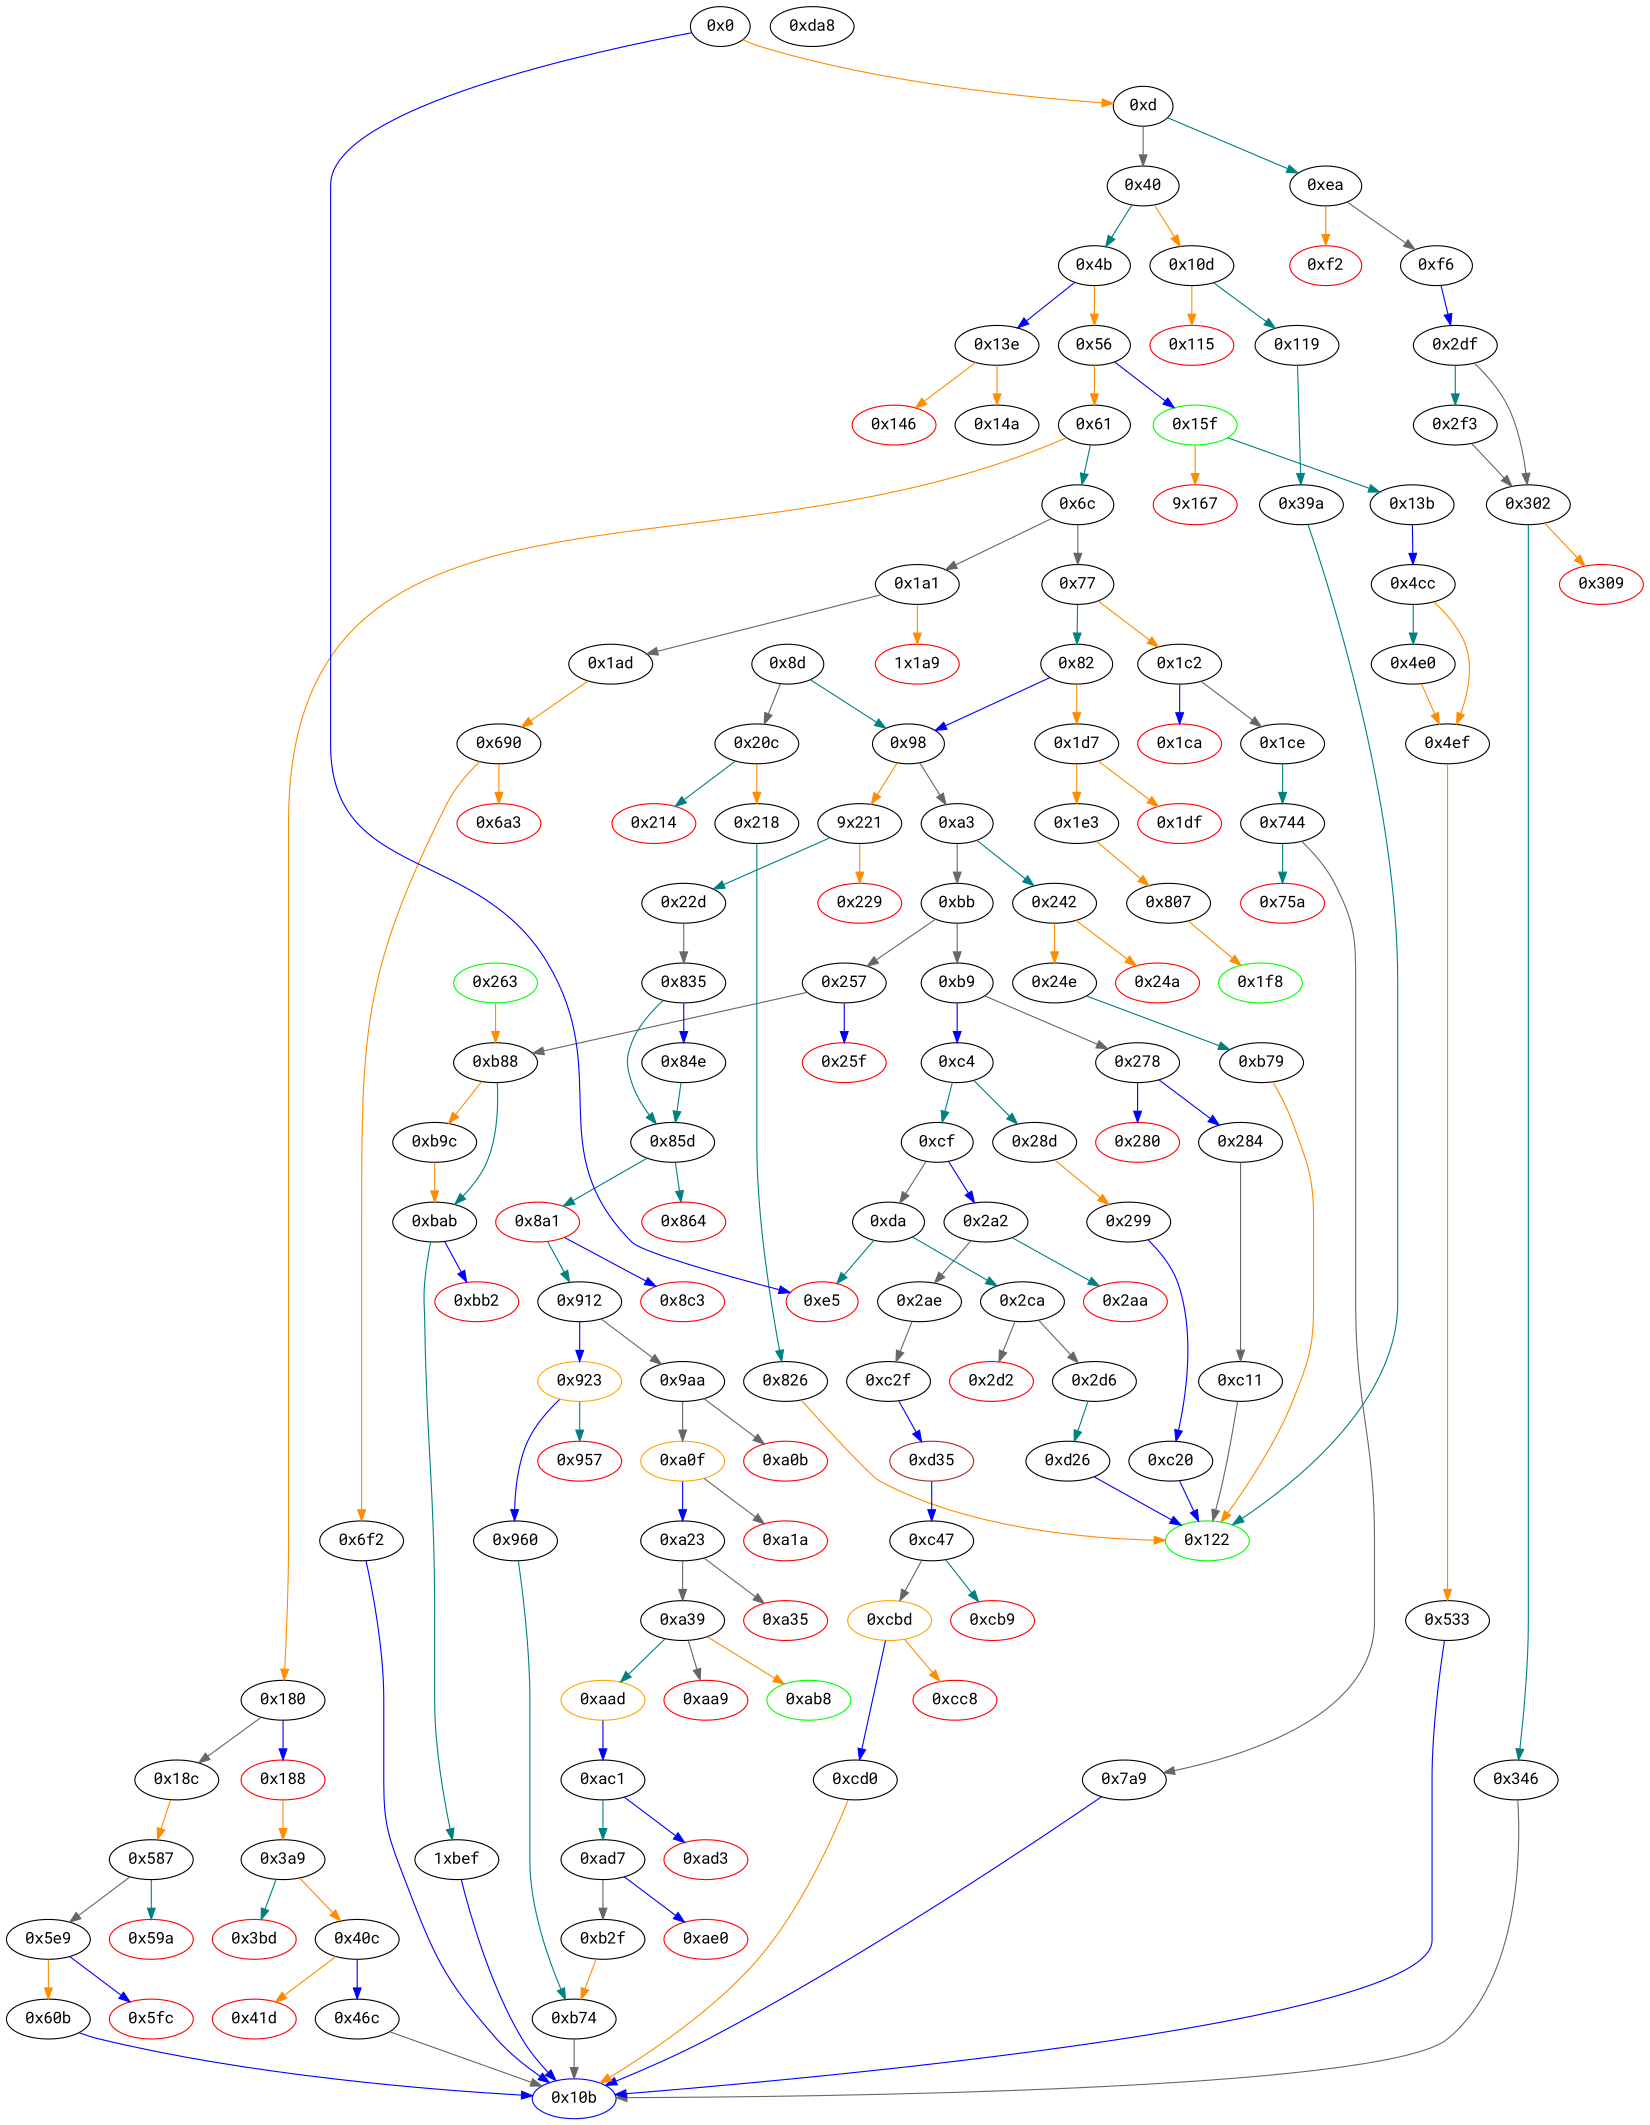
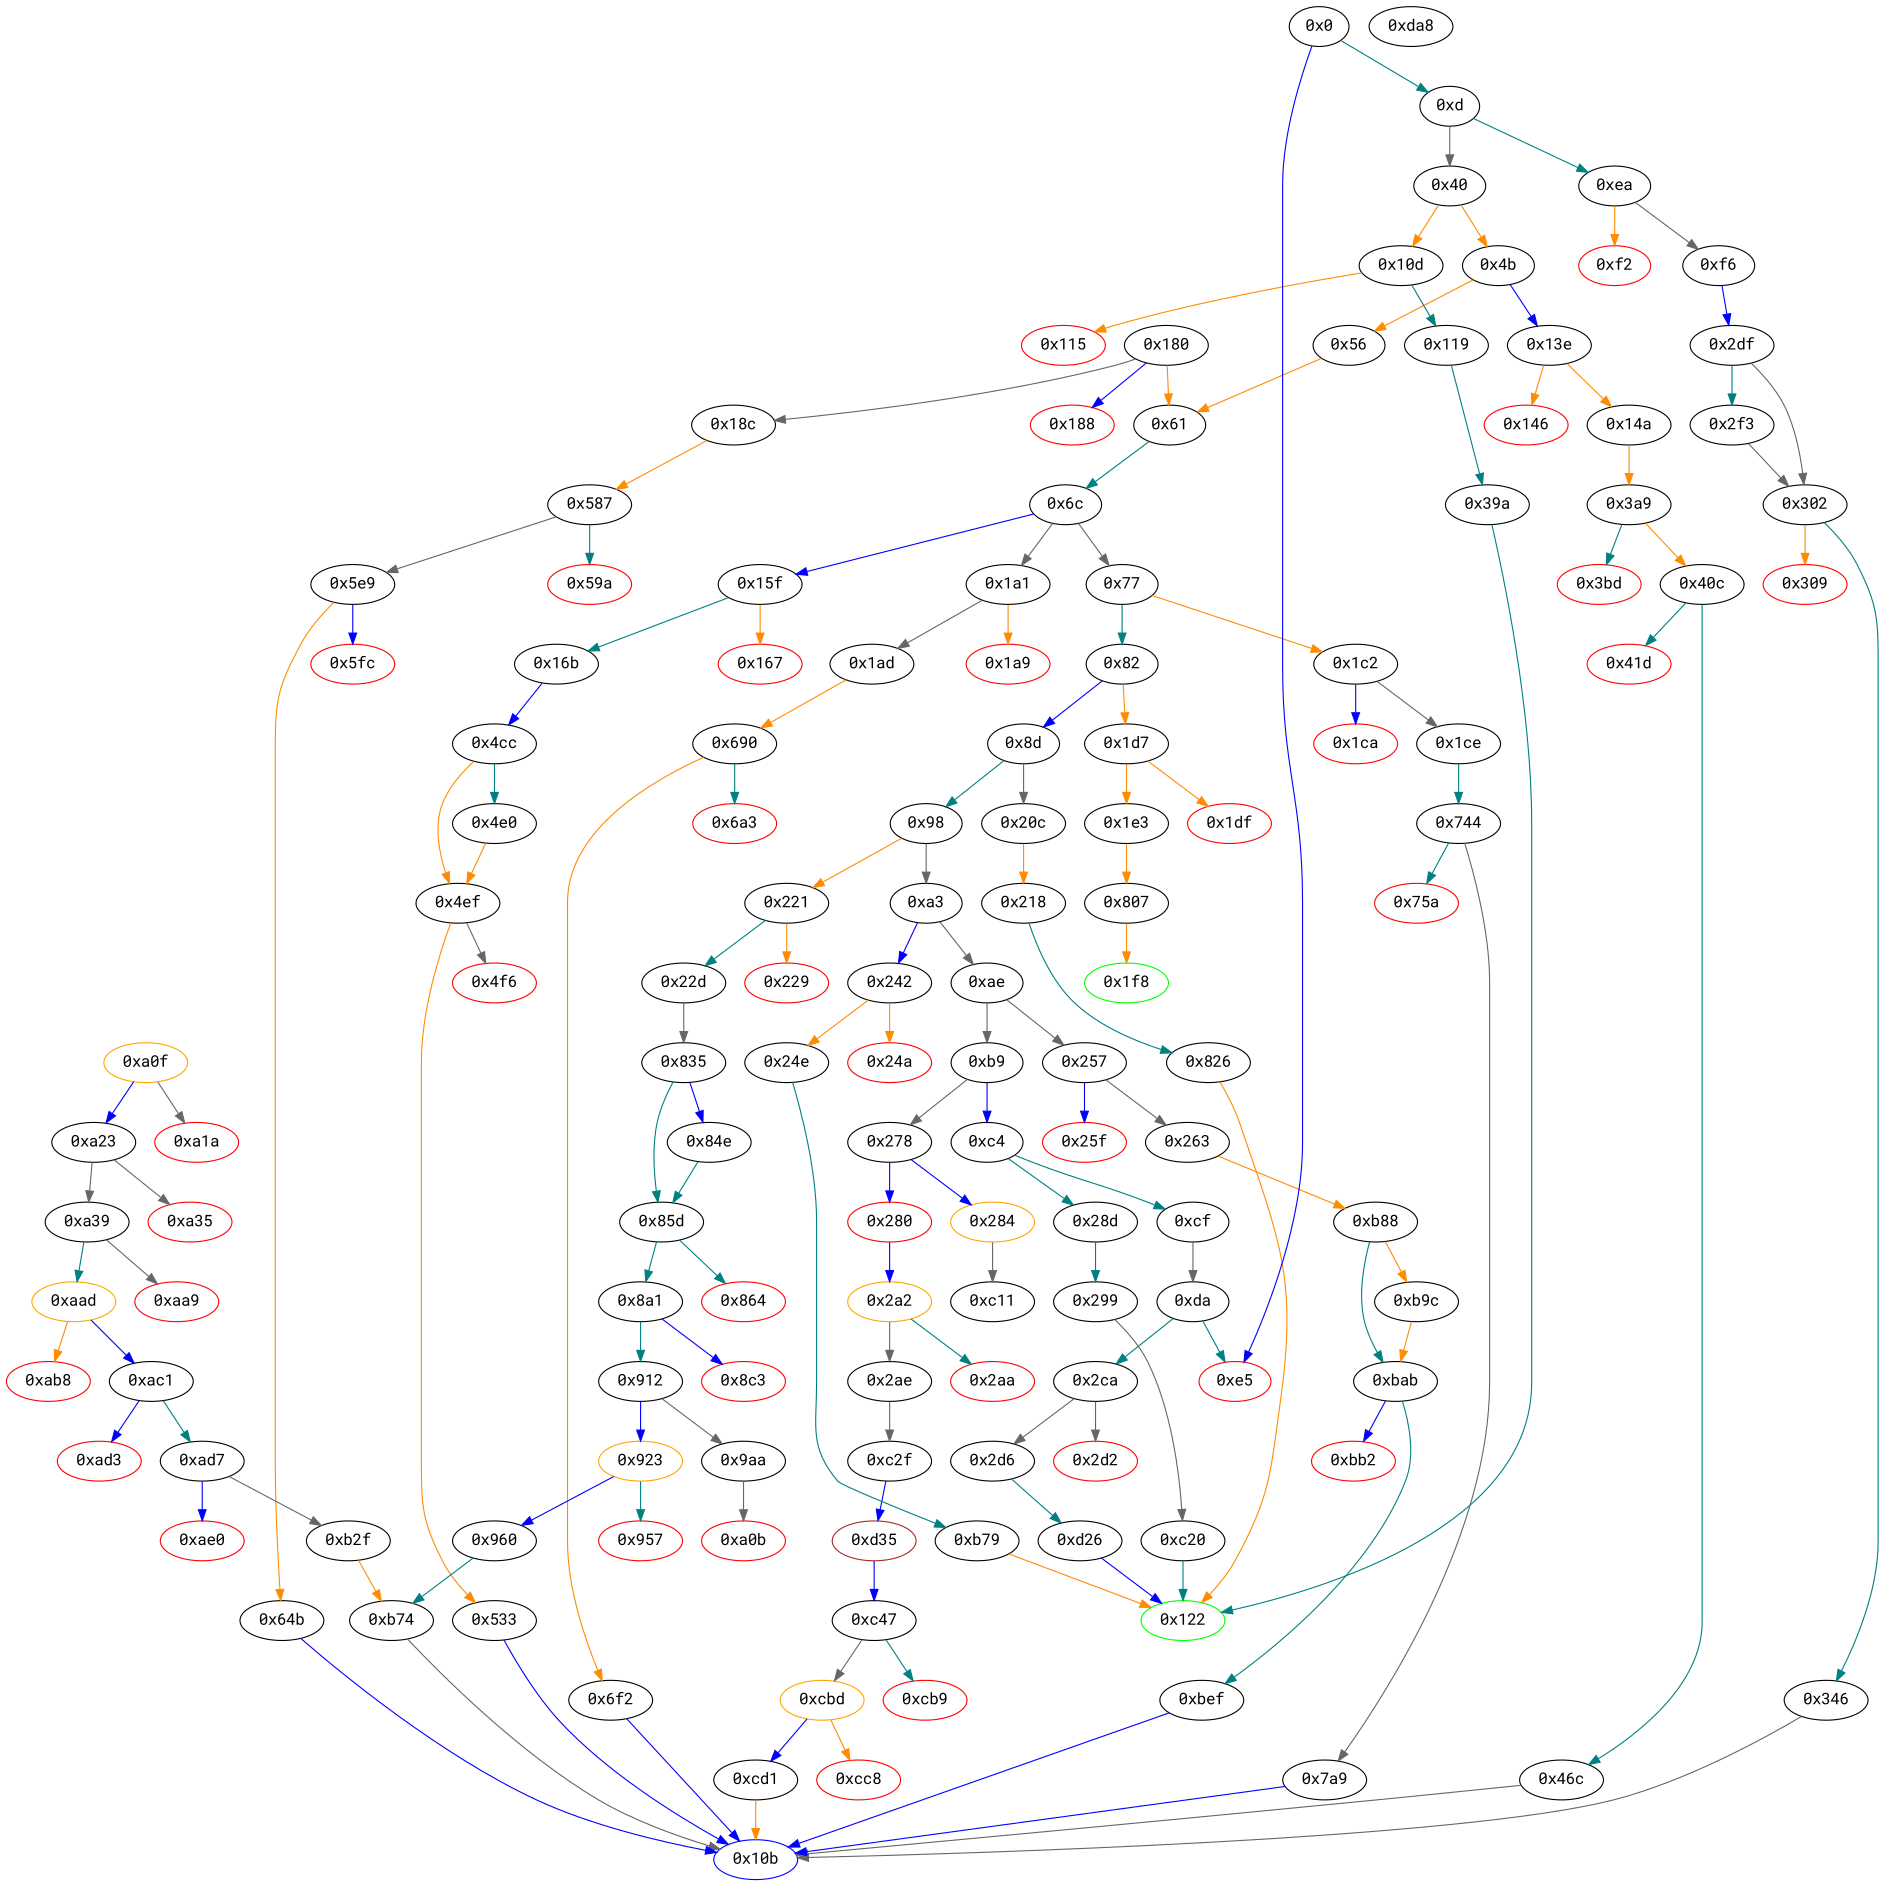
(921, 82) -> (1380, 64)
(1122, 221) -> (1471, 221)
(1140, 382) -> (920, 543)
(1195, 425) -> (760, 584)
(1195, 505) -> (760, 664)
(1412, 505) -> (556, 664)
(917, 664) -> (1008, 664)
(998, 702) -> (1077, 701)
(297, 770) -> (1168, 380)
(499, 778) -> (735, 778)
(654, 824) -> none
(860, 824) -> (787, 903)
(1001, 860) -> (910, 938)
(957, 903) -> (987, 983)
none -> (494, 983)
(496, 983) -> (1187, 1142)
(676, 1022) -> (1131, 1099)
(1241, 1142) -> (993, 1222)
(958, 1177) -> (890, 1256)
(1077, 1179) -> (1096, 1256)
(538, 1222) -> (641, 1302)
(986, 1222) -> (890, 1302)
(1187, 1330) -> (1165, 1408)
(683, 1416) -> none
(1228, 1456) -> none
(1187, 1496) -> (1183, 1575)
(741, 1657) -> (63, 1336)
(809, 1700) -> (48, 1381)
(855, 1780) -> (756, 1780)
(283, 1814) -> (1629, 459)
(457, 1860) -> (1202, 1700)
(357, 1974) -> (1702, 1203)
(310, 1976) -> (1669, 620)
(48, 2019) -> (282, 1621)
